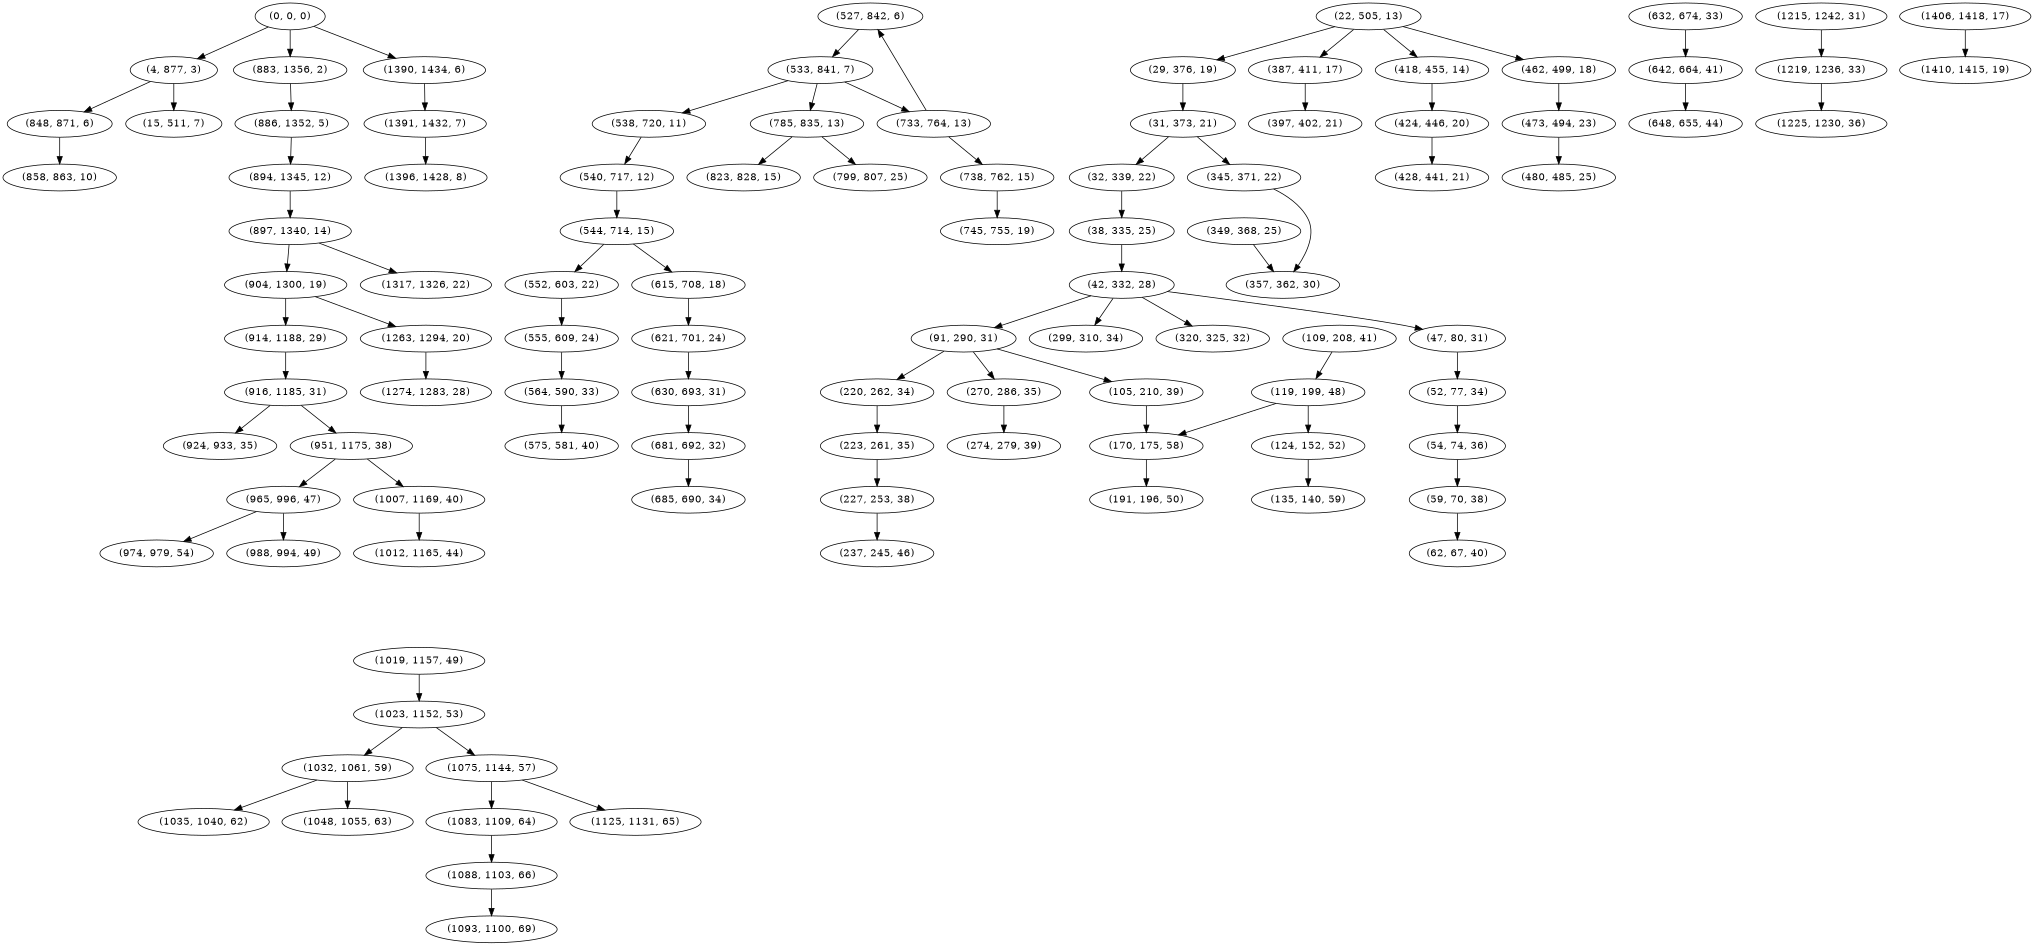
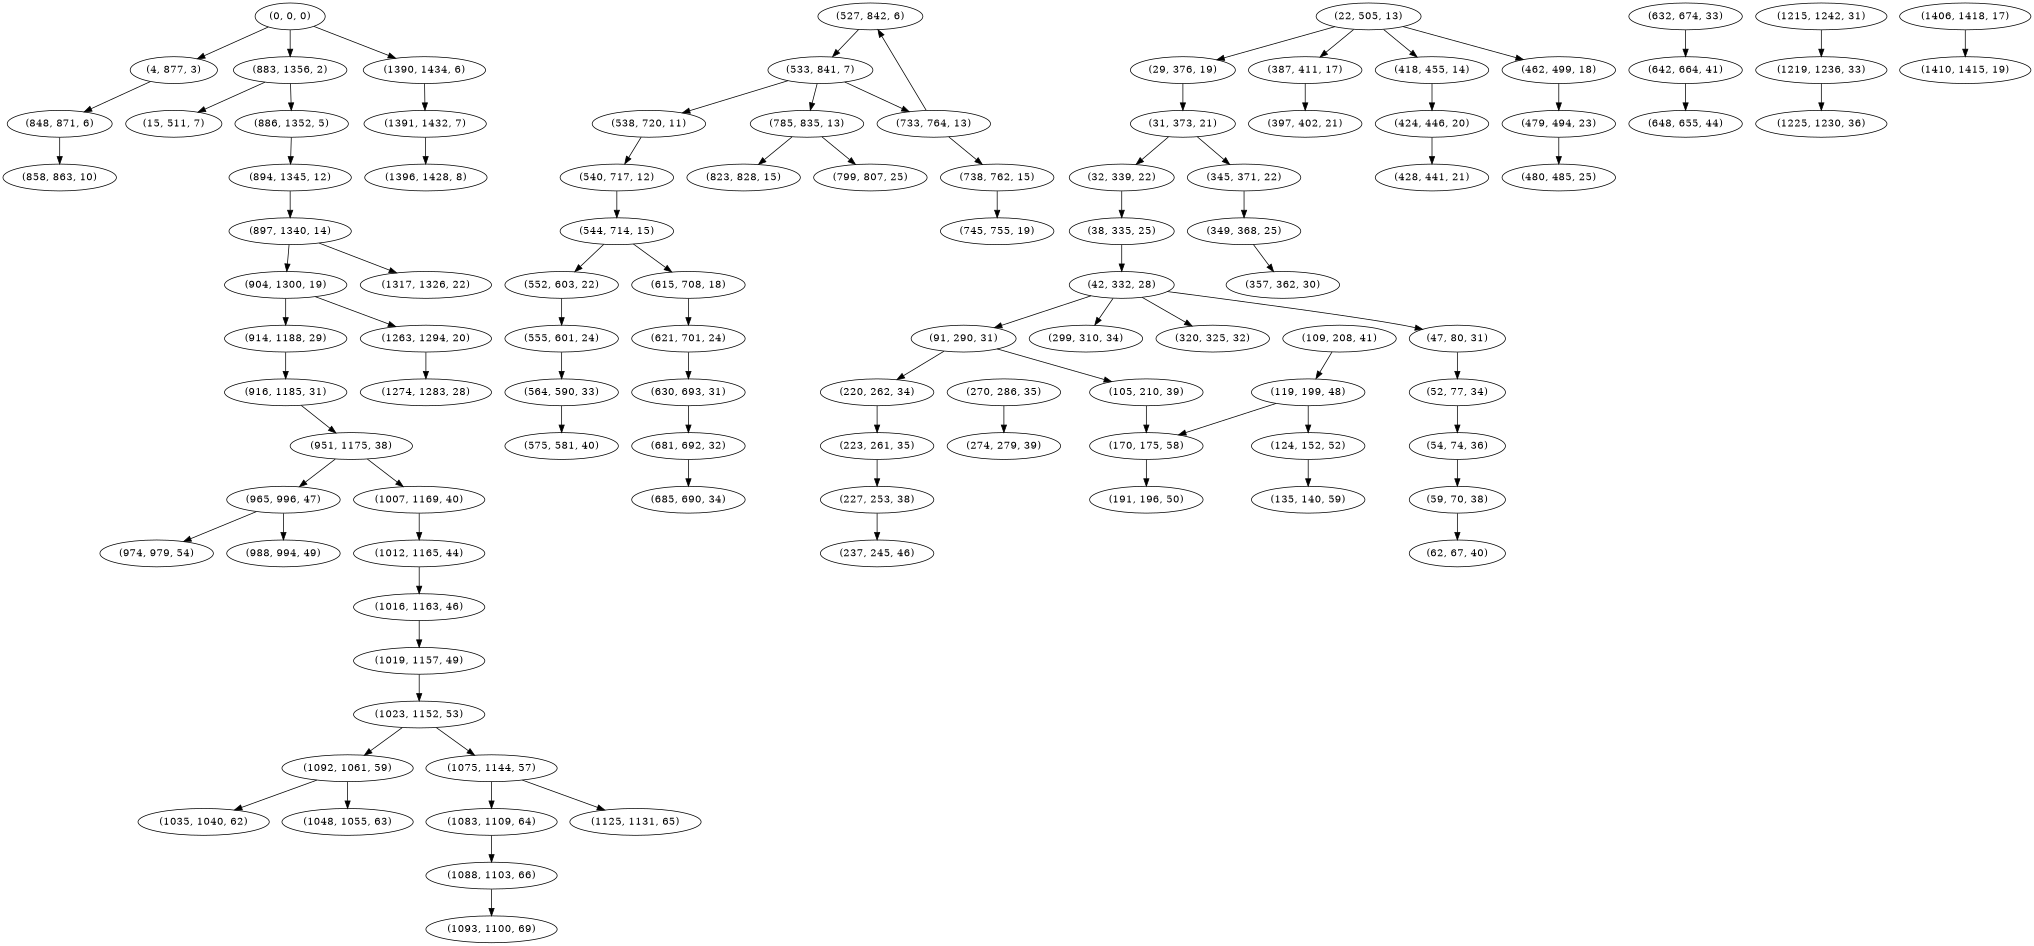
(174, 93) -> (235, 96)
(1559, 124) -> (1559, 124)
(1309, 221) -> (1244, 201)
(562, 339) -> (562, 339)
(981, 362) -> none
(220, 446) -> none
none -> (419, 607)
(348, 768) -> (348, 768)
